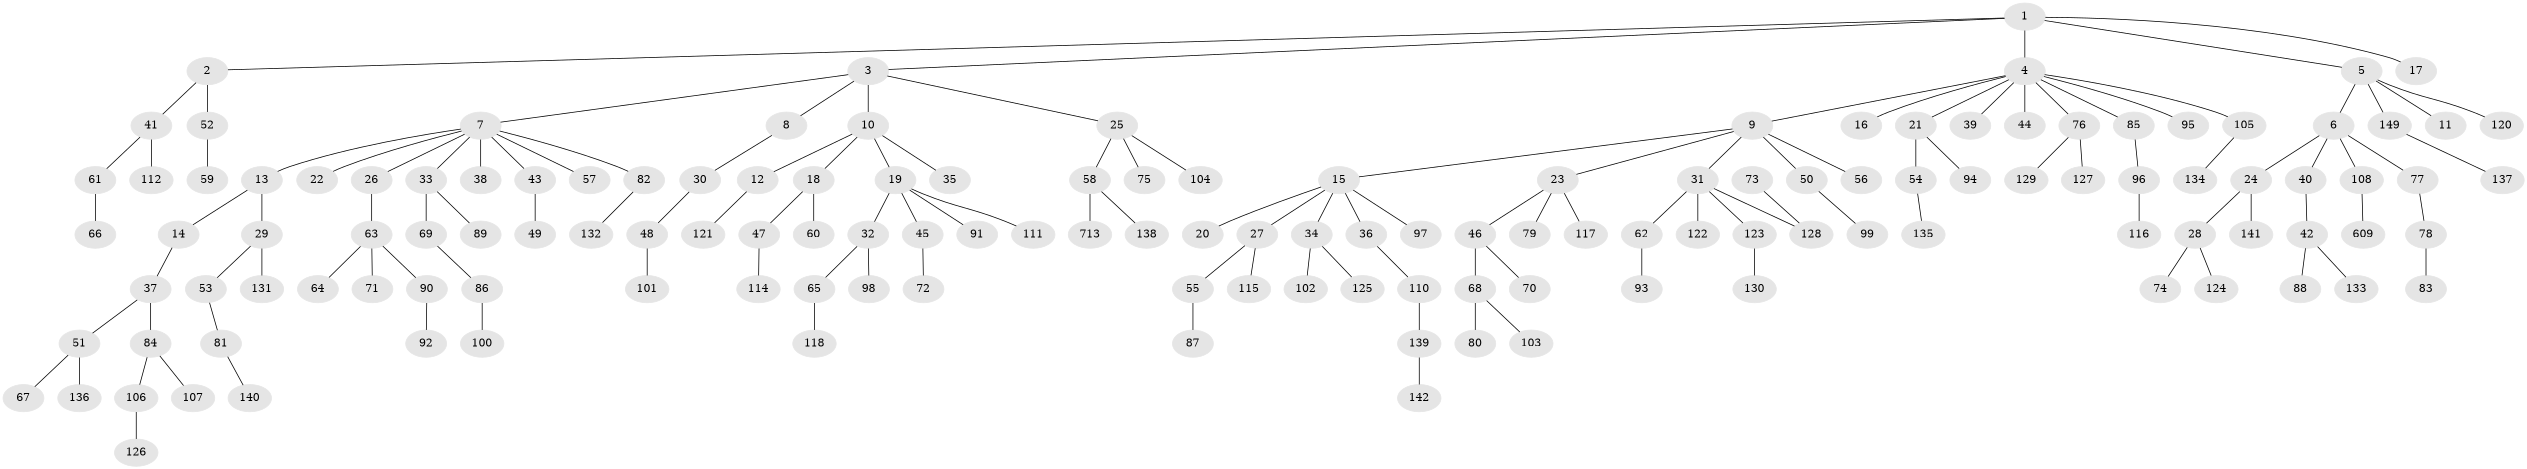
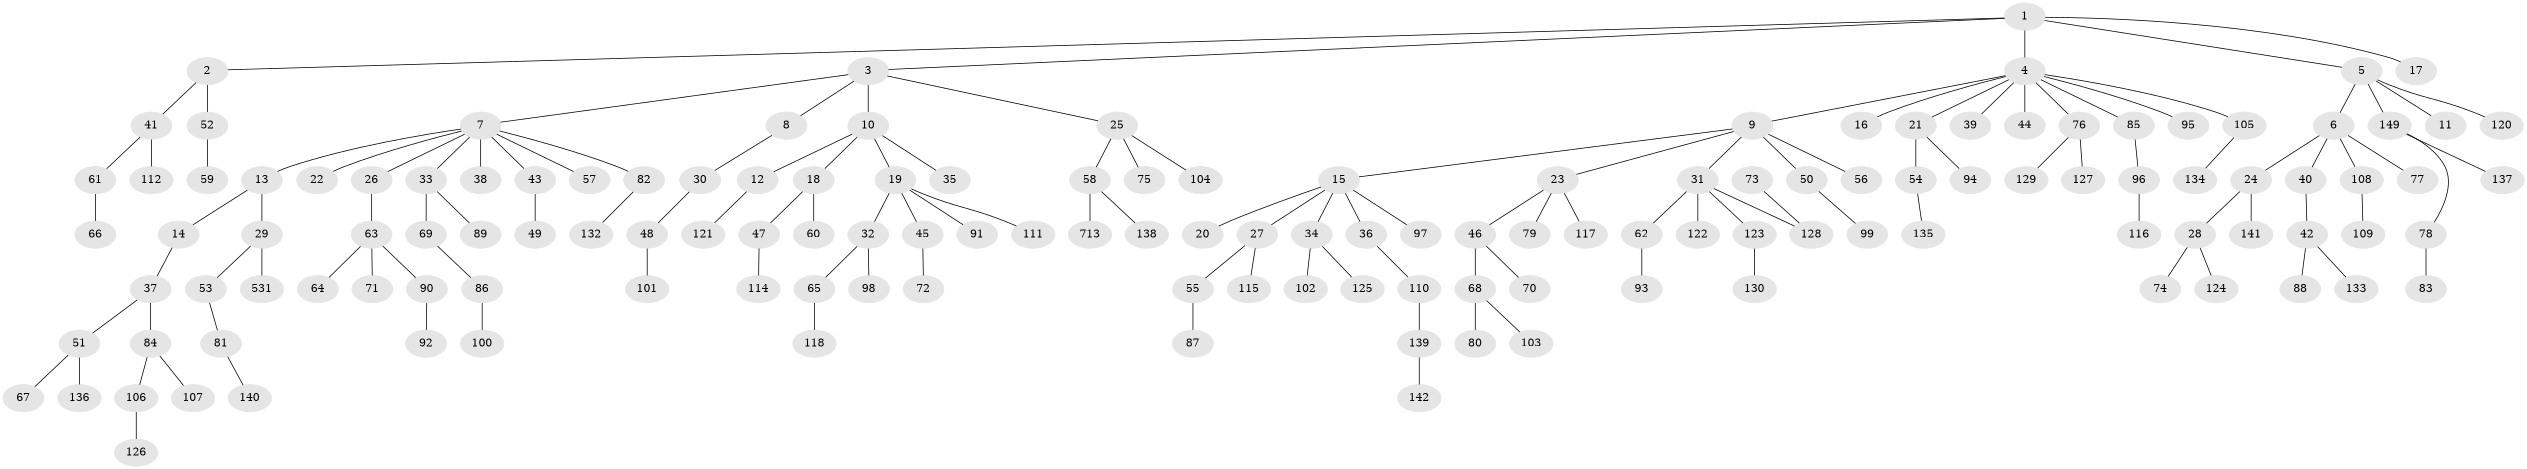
(2422, 207) -> (2446, 170)
(2363, 235) -> (2363, 235)
(262, 289) -> (262, 289)
